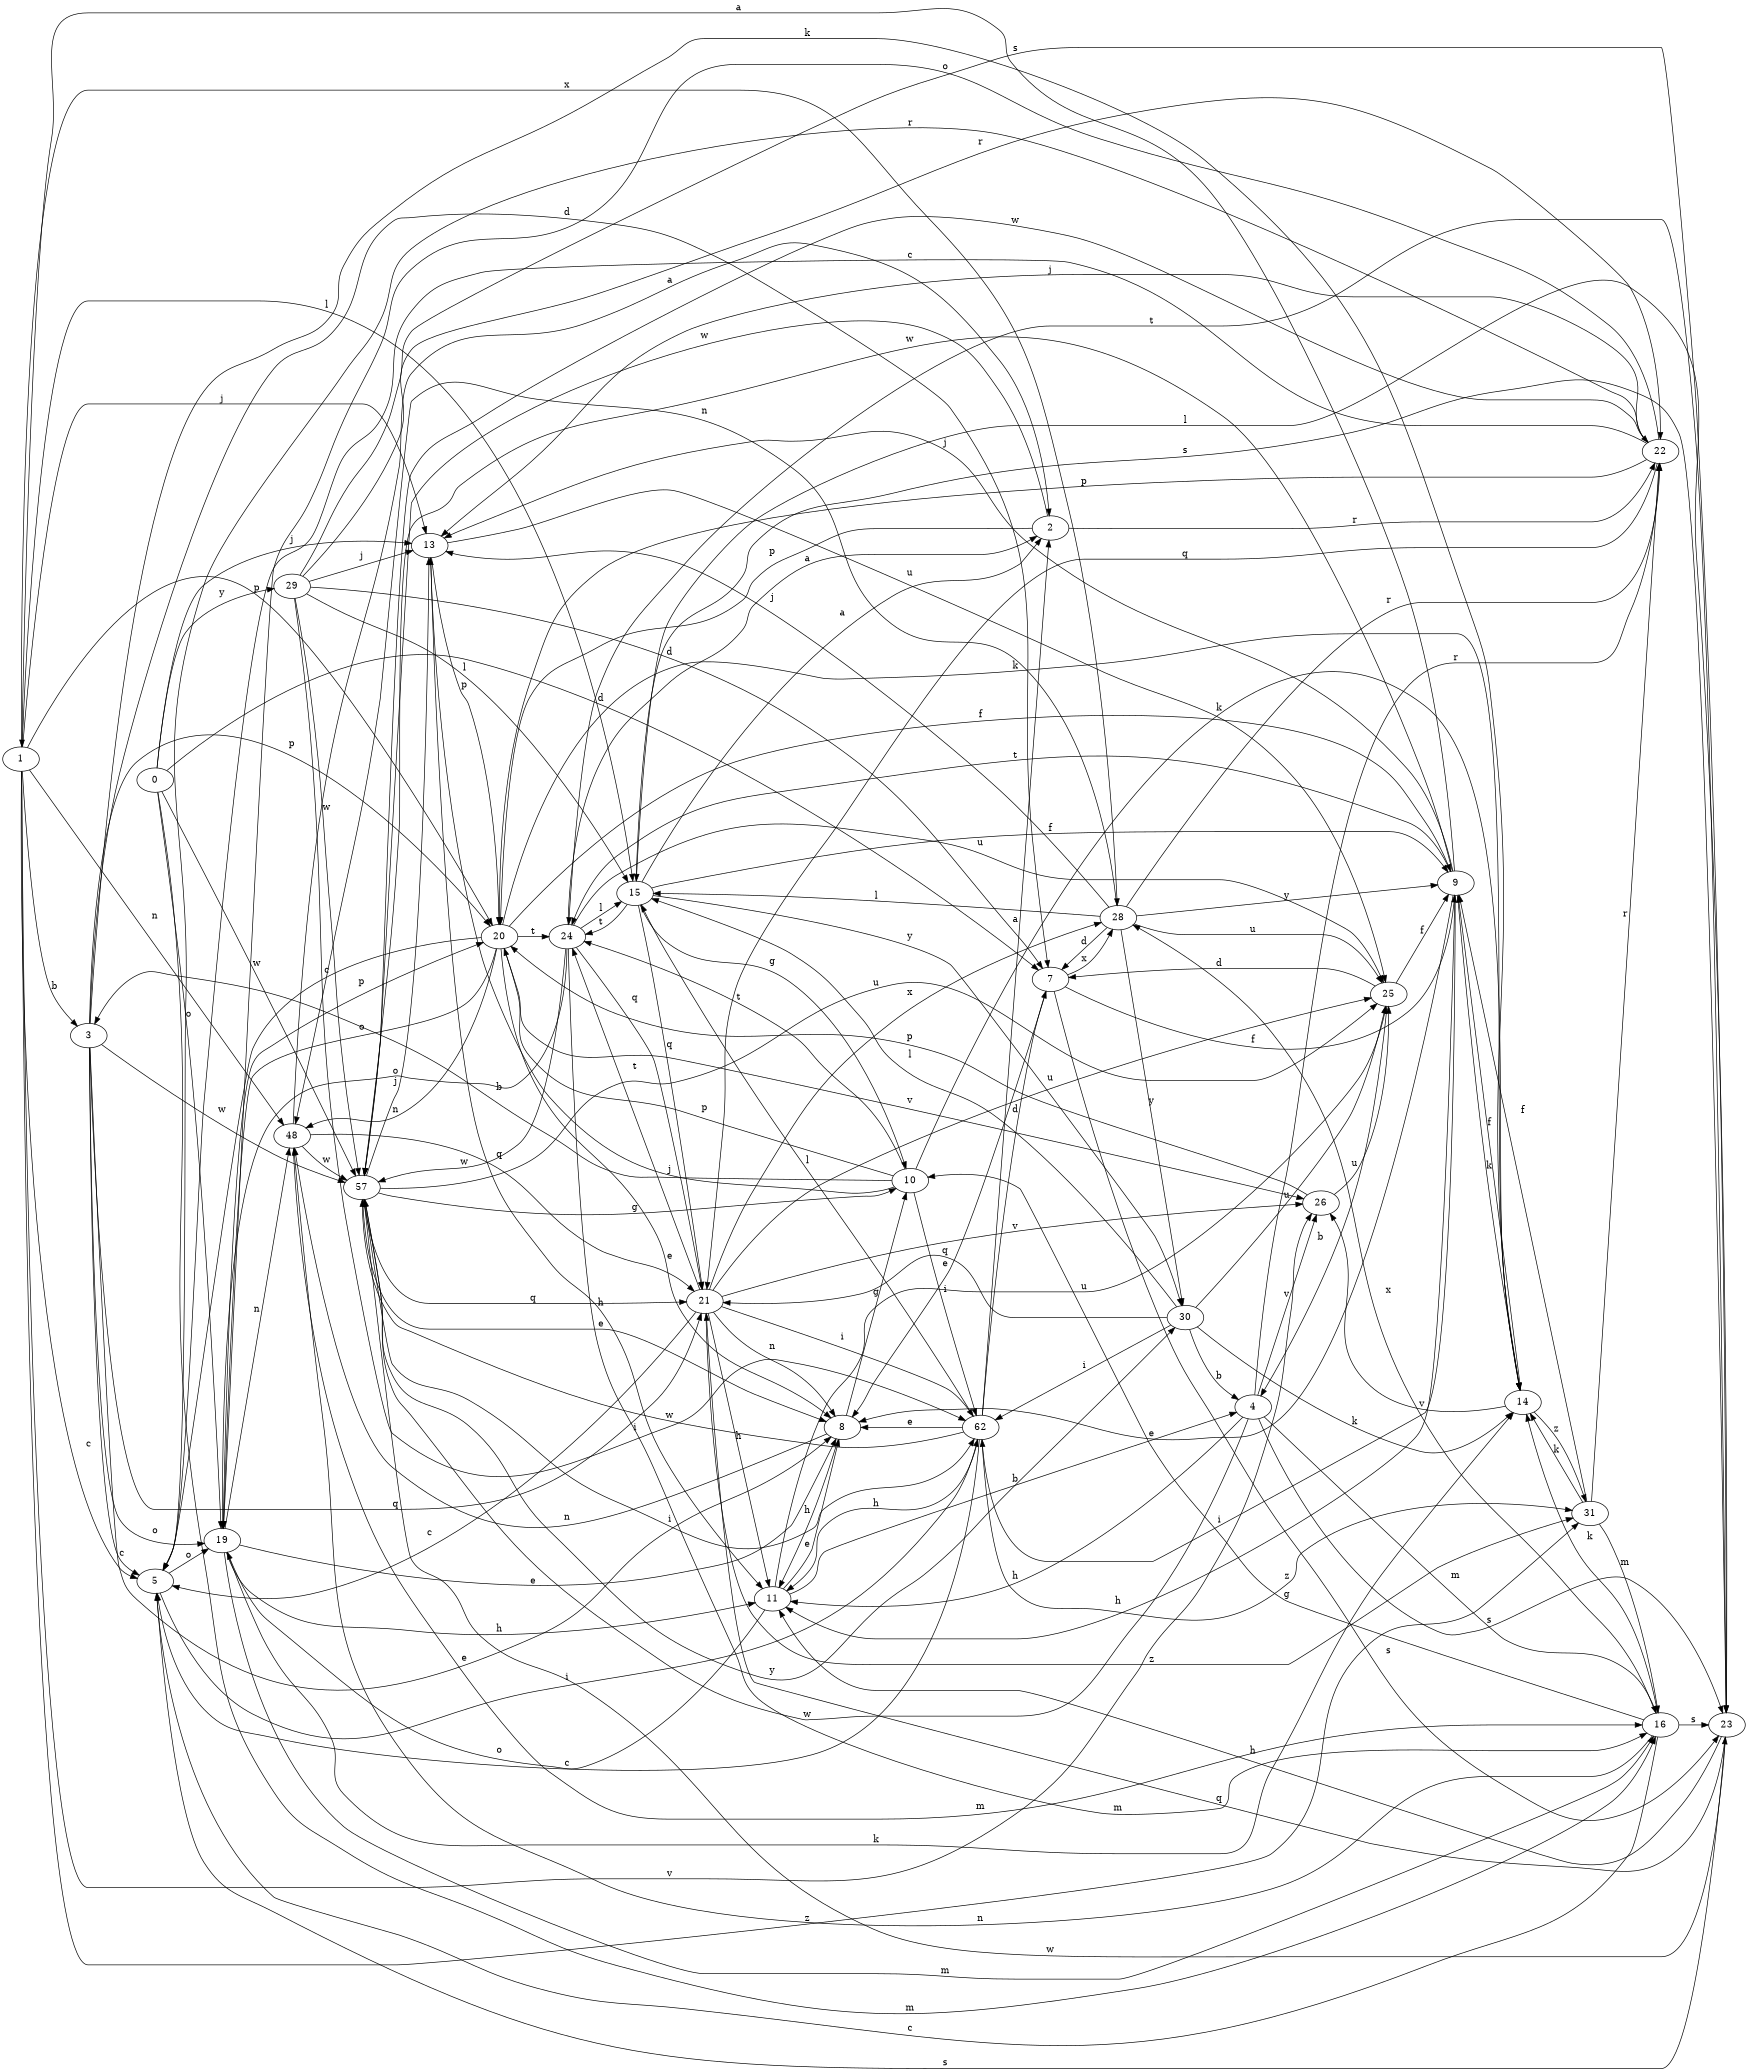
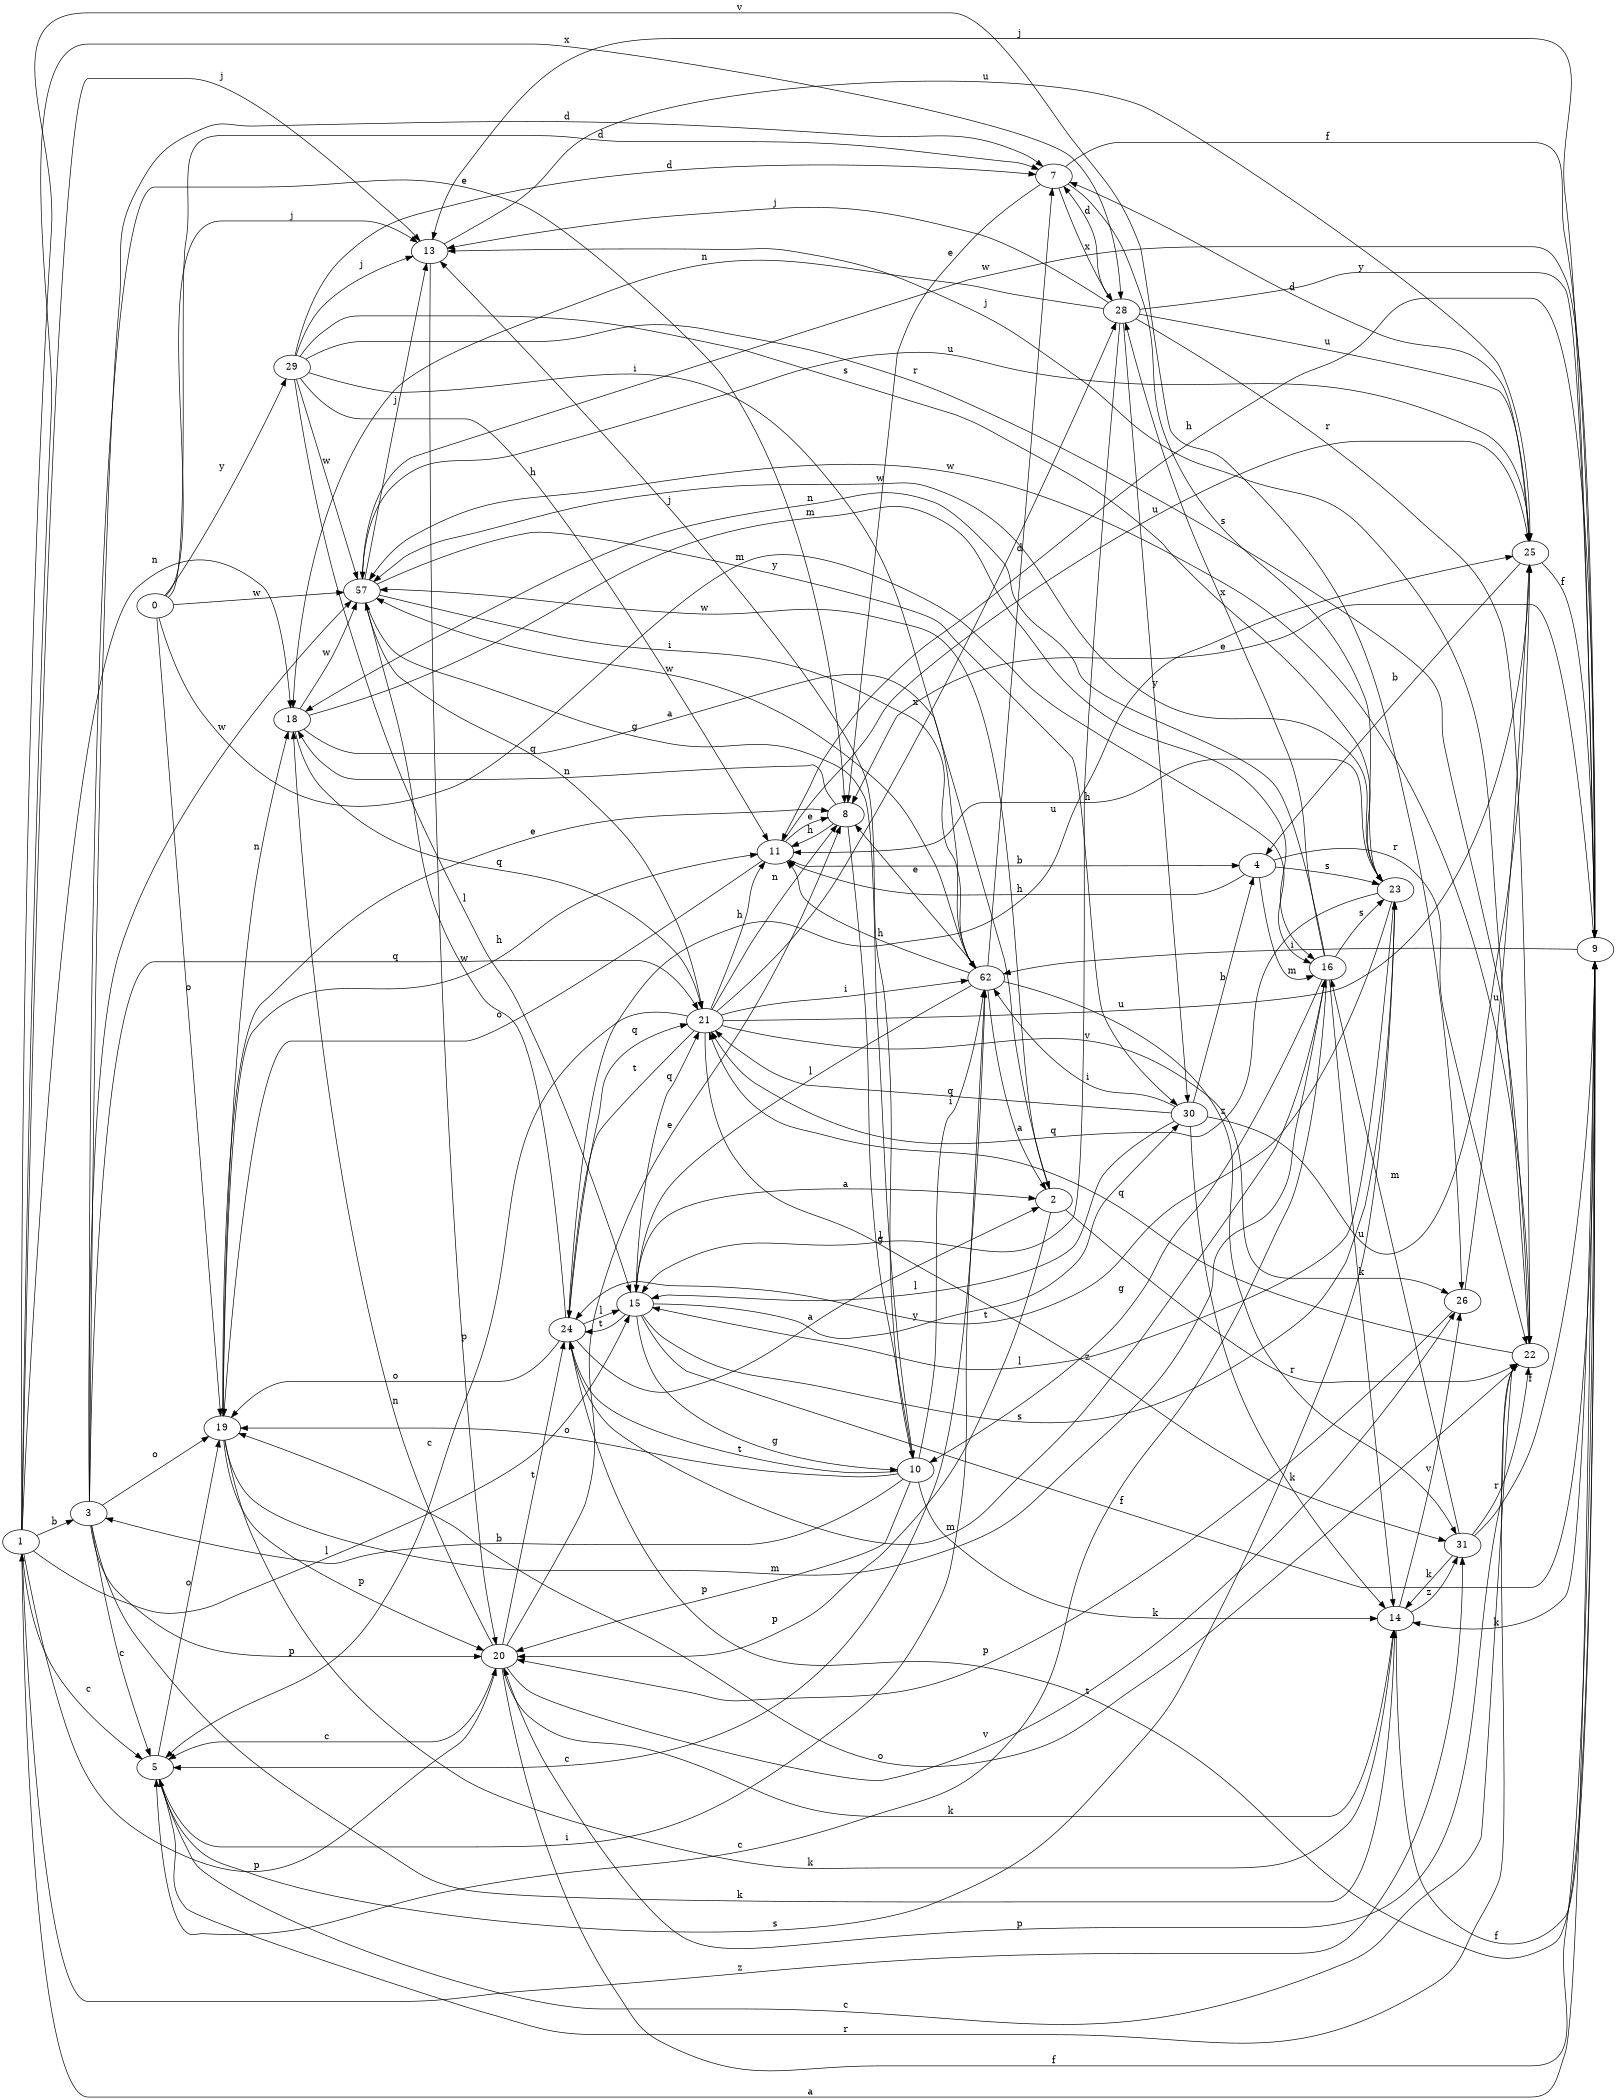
(264, 1067) -> (574, 1439)
(474, 1113) -> (578, 541)
(292, 1136) -> (292, 720)
(1286, 1308) -> none
(554, 1329) -> none
(746, 1704) -> none
